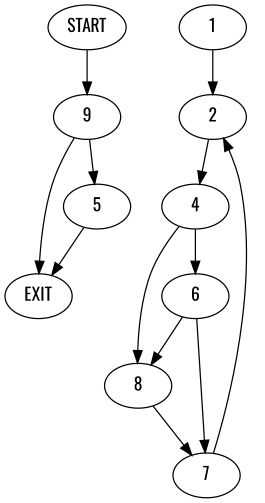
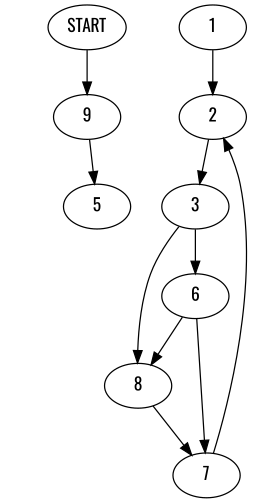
(195, 207) -> (195, 207)
(39, 296) -> none
